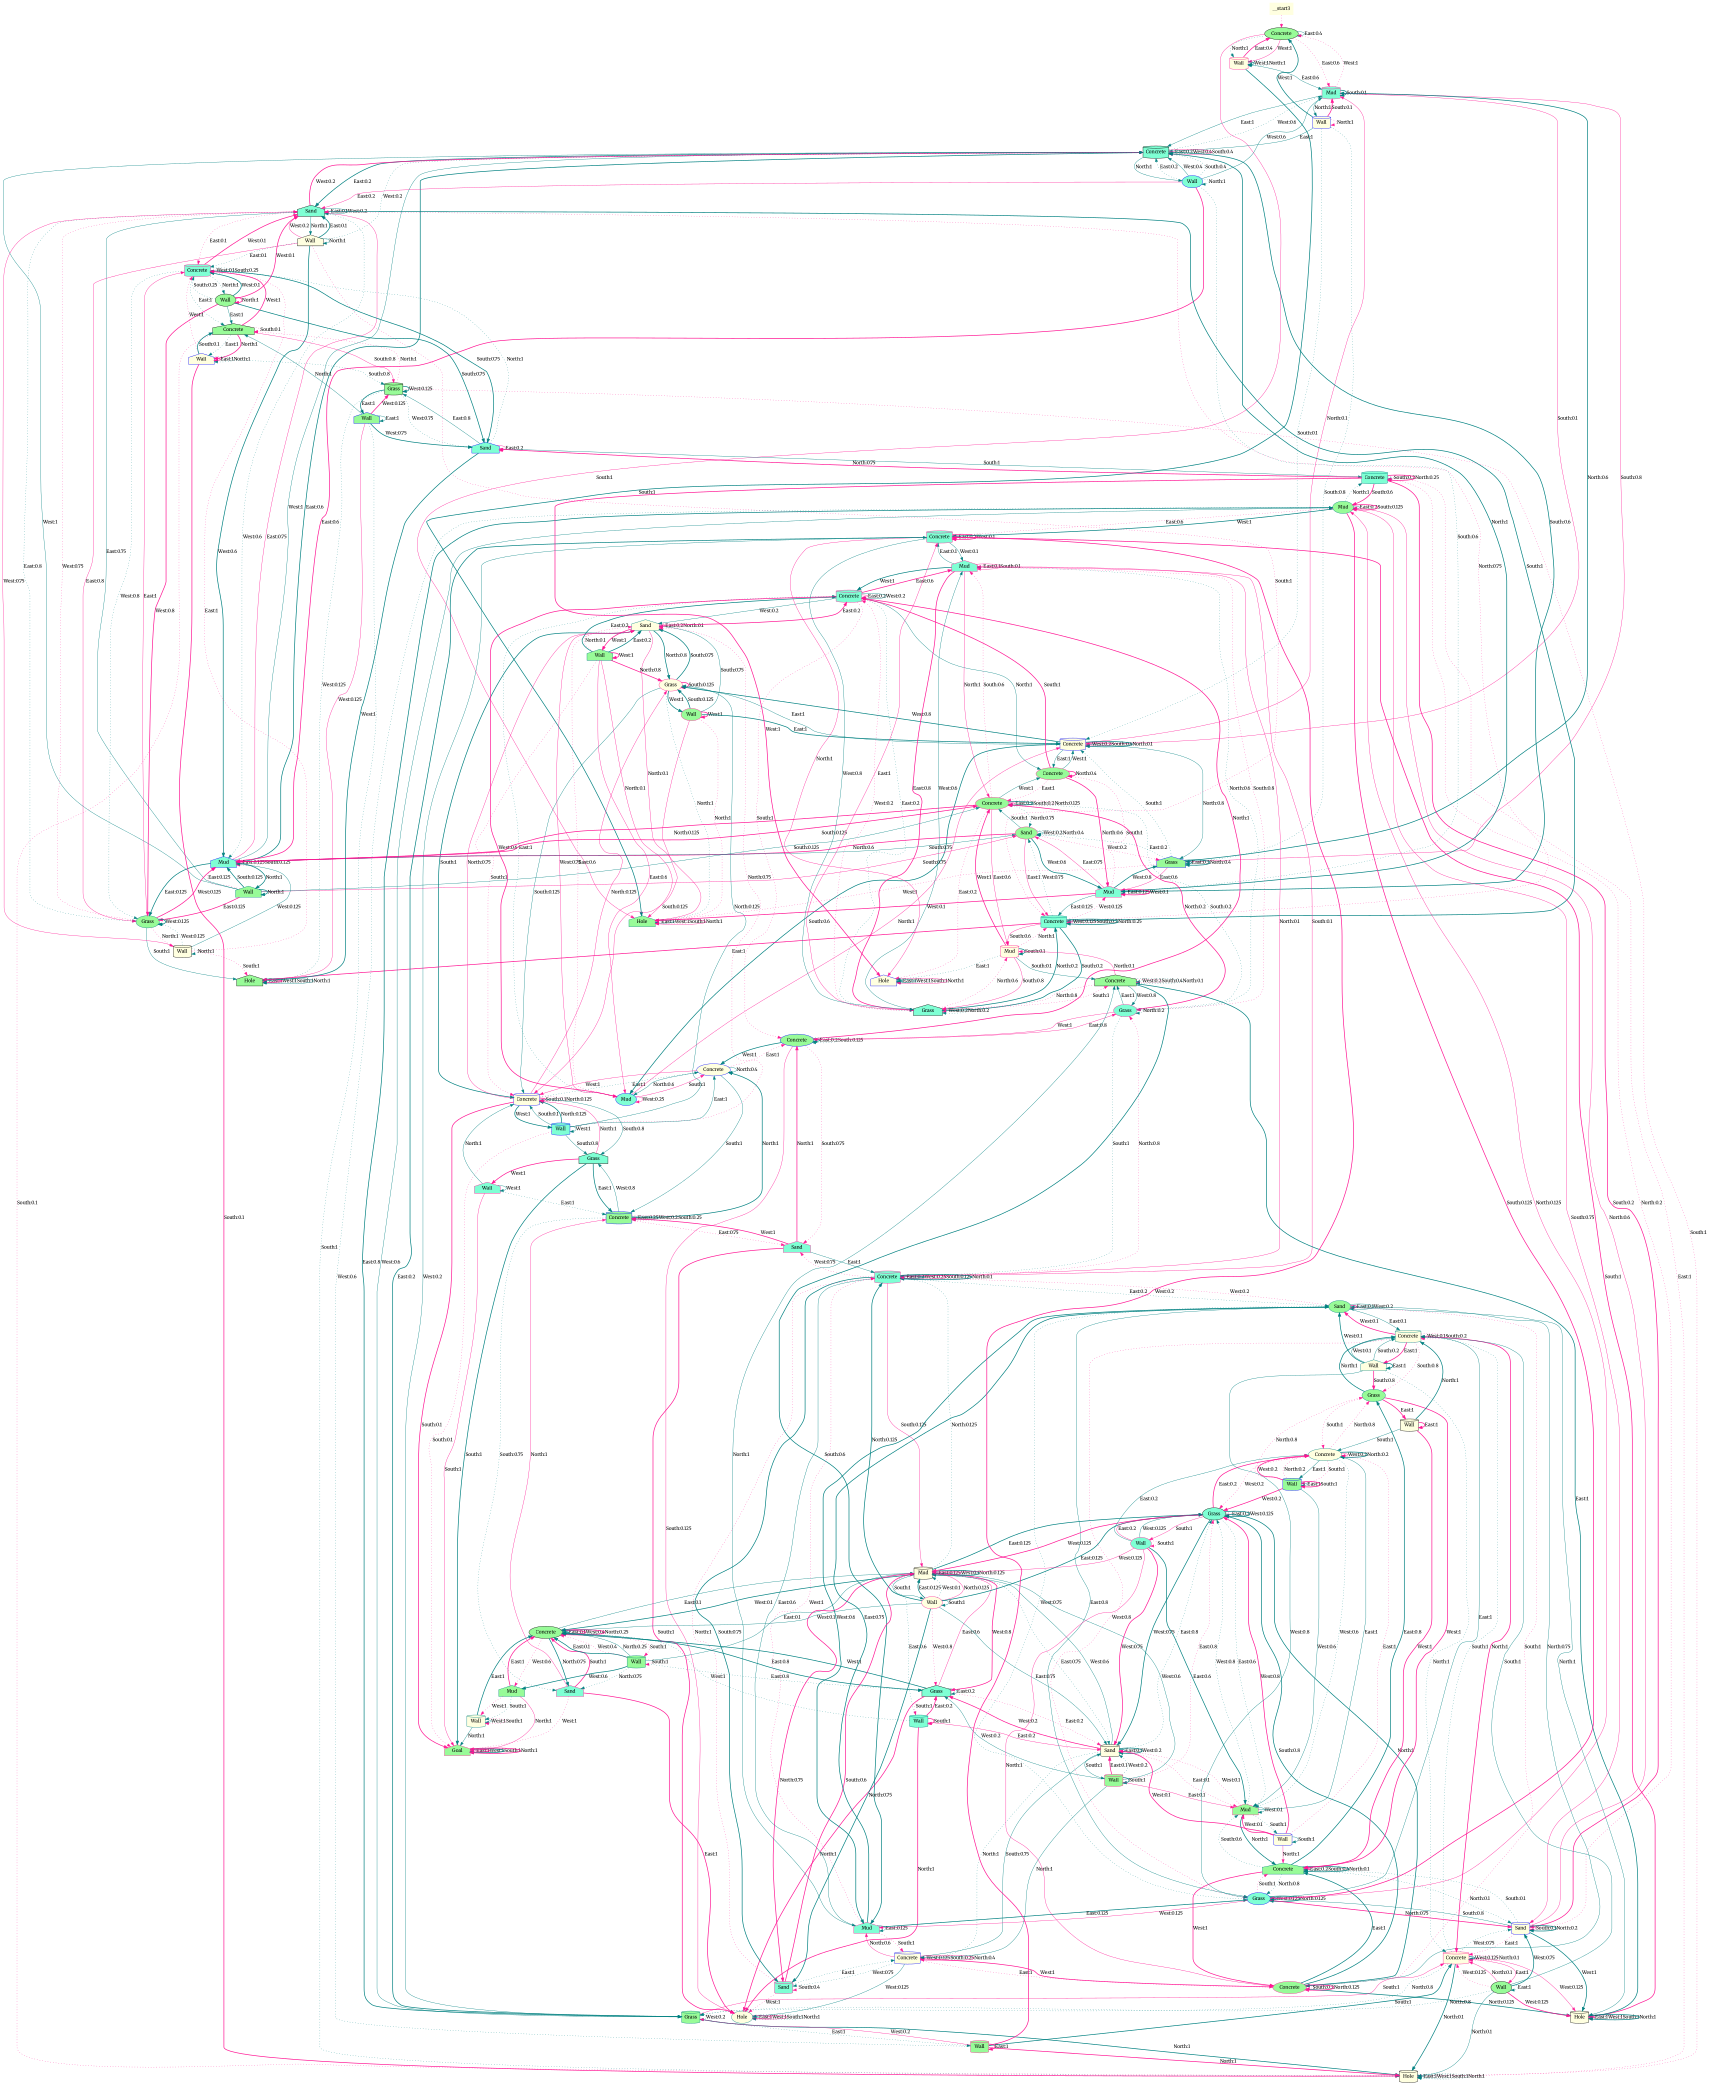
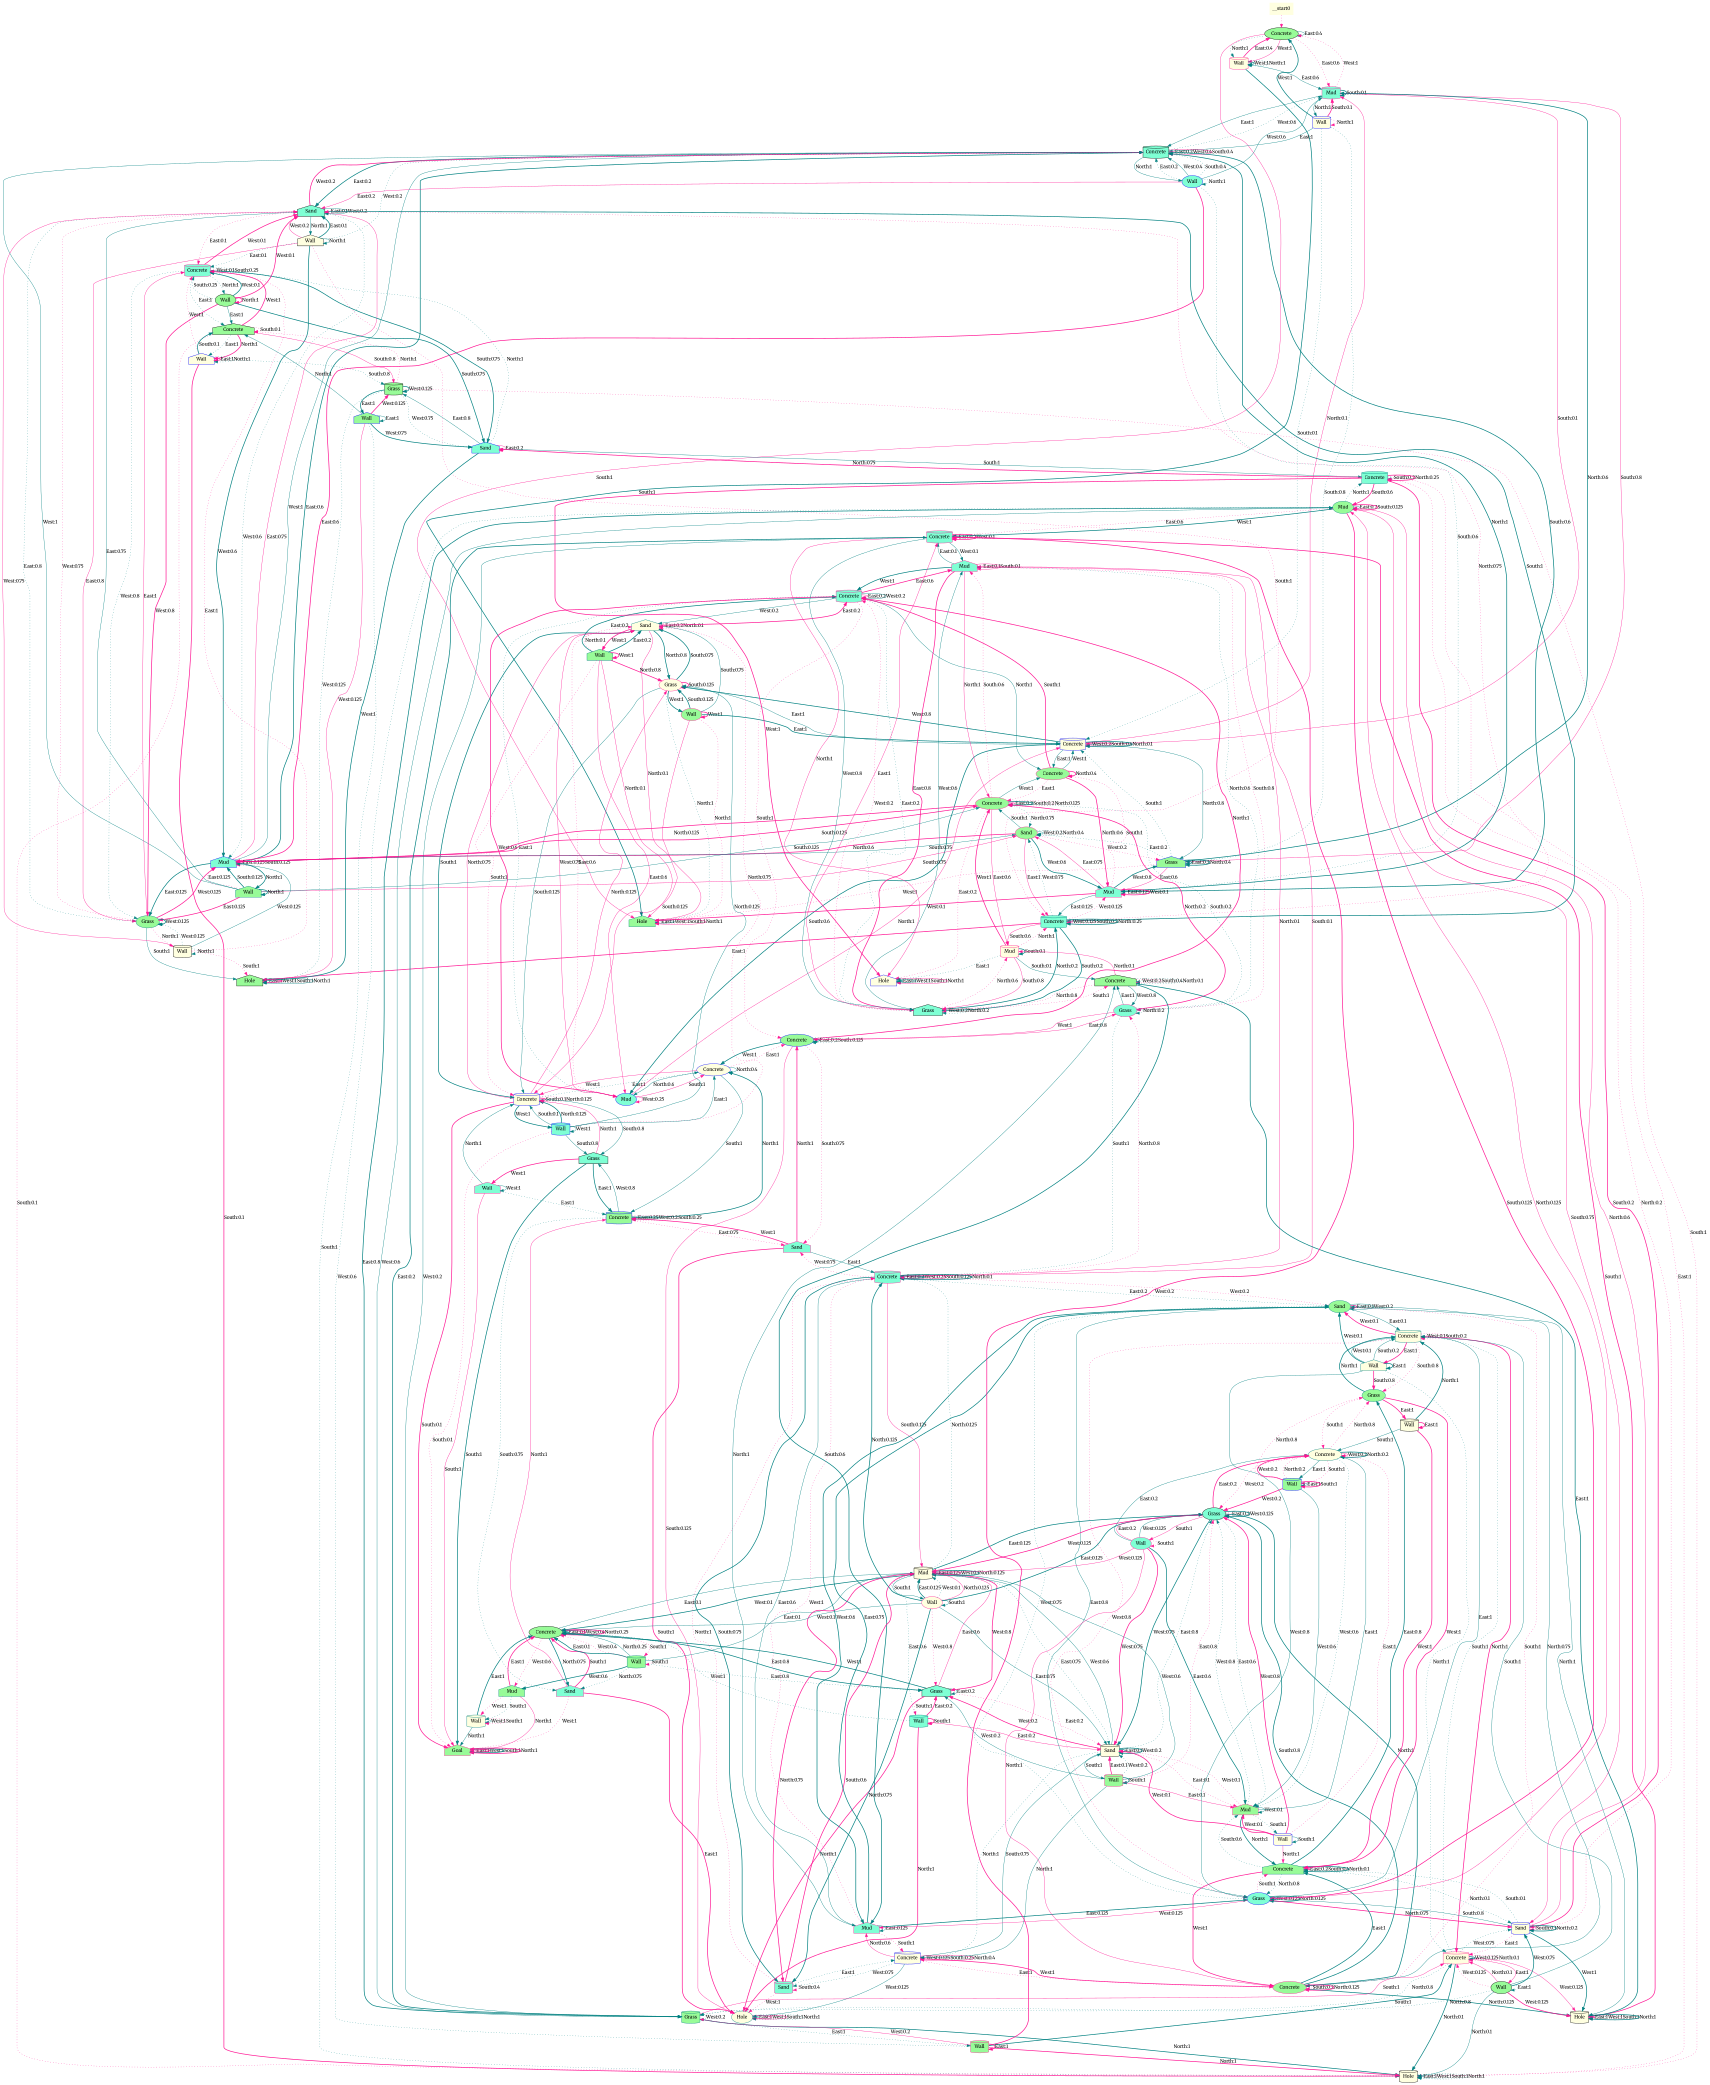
(1281, 9) -> (1281, 9)
